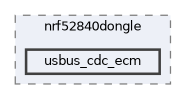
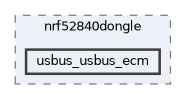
(93, 62) -> (93, 62)
